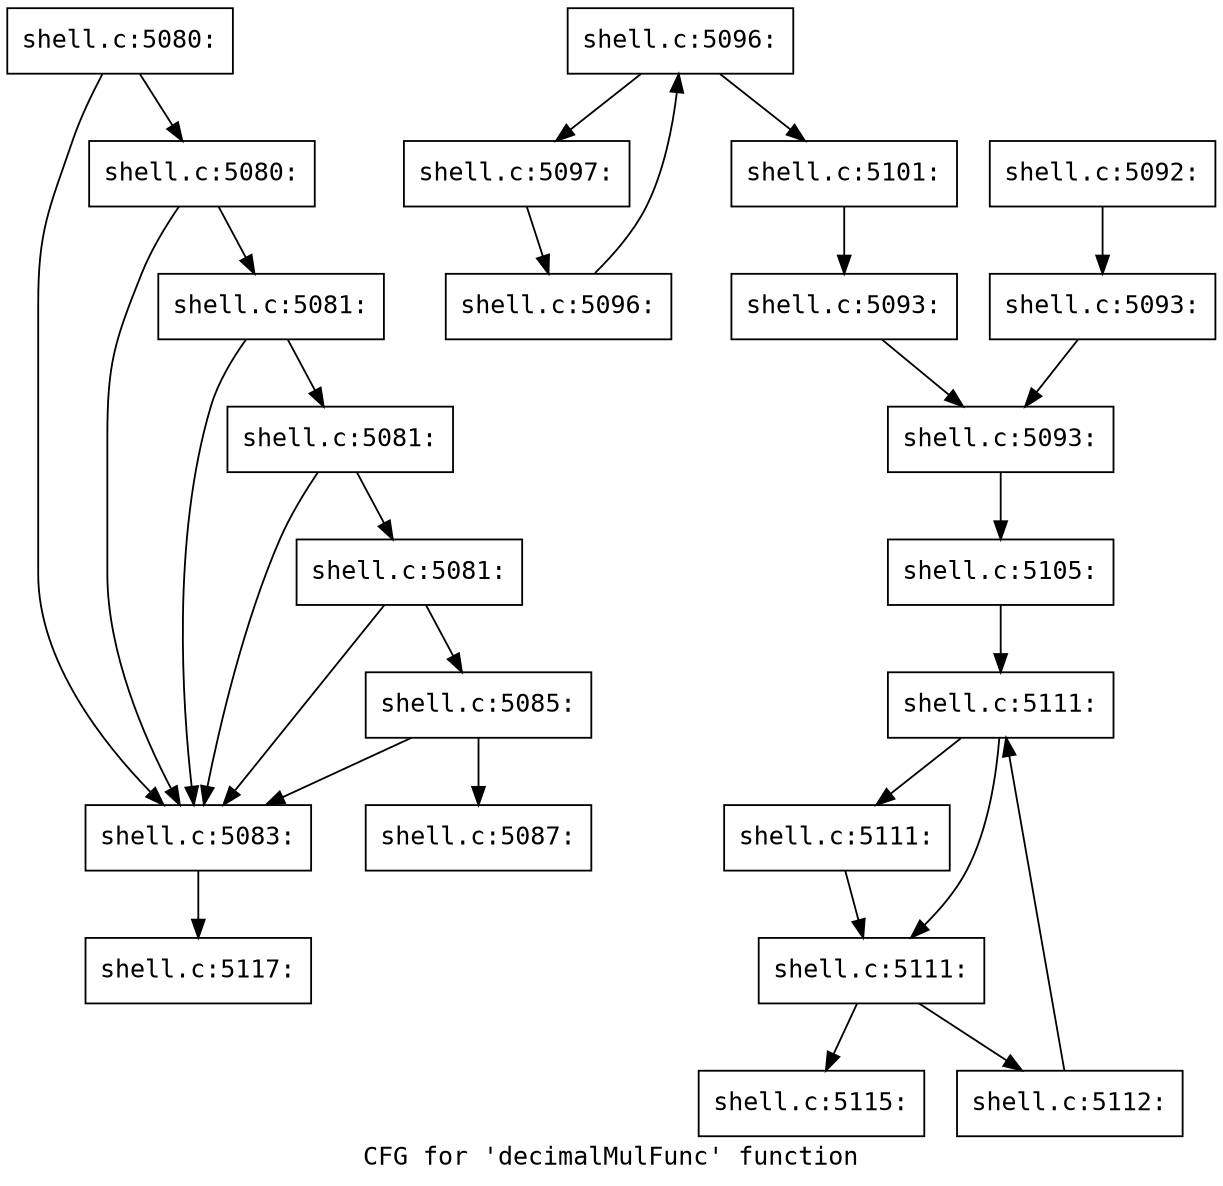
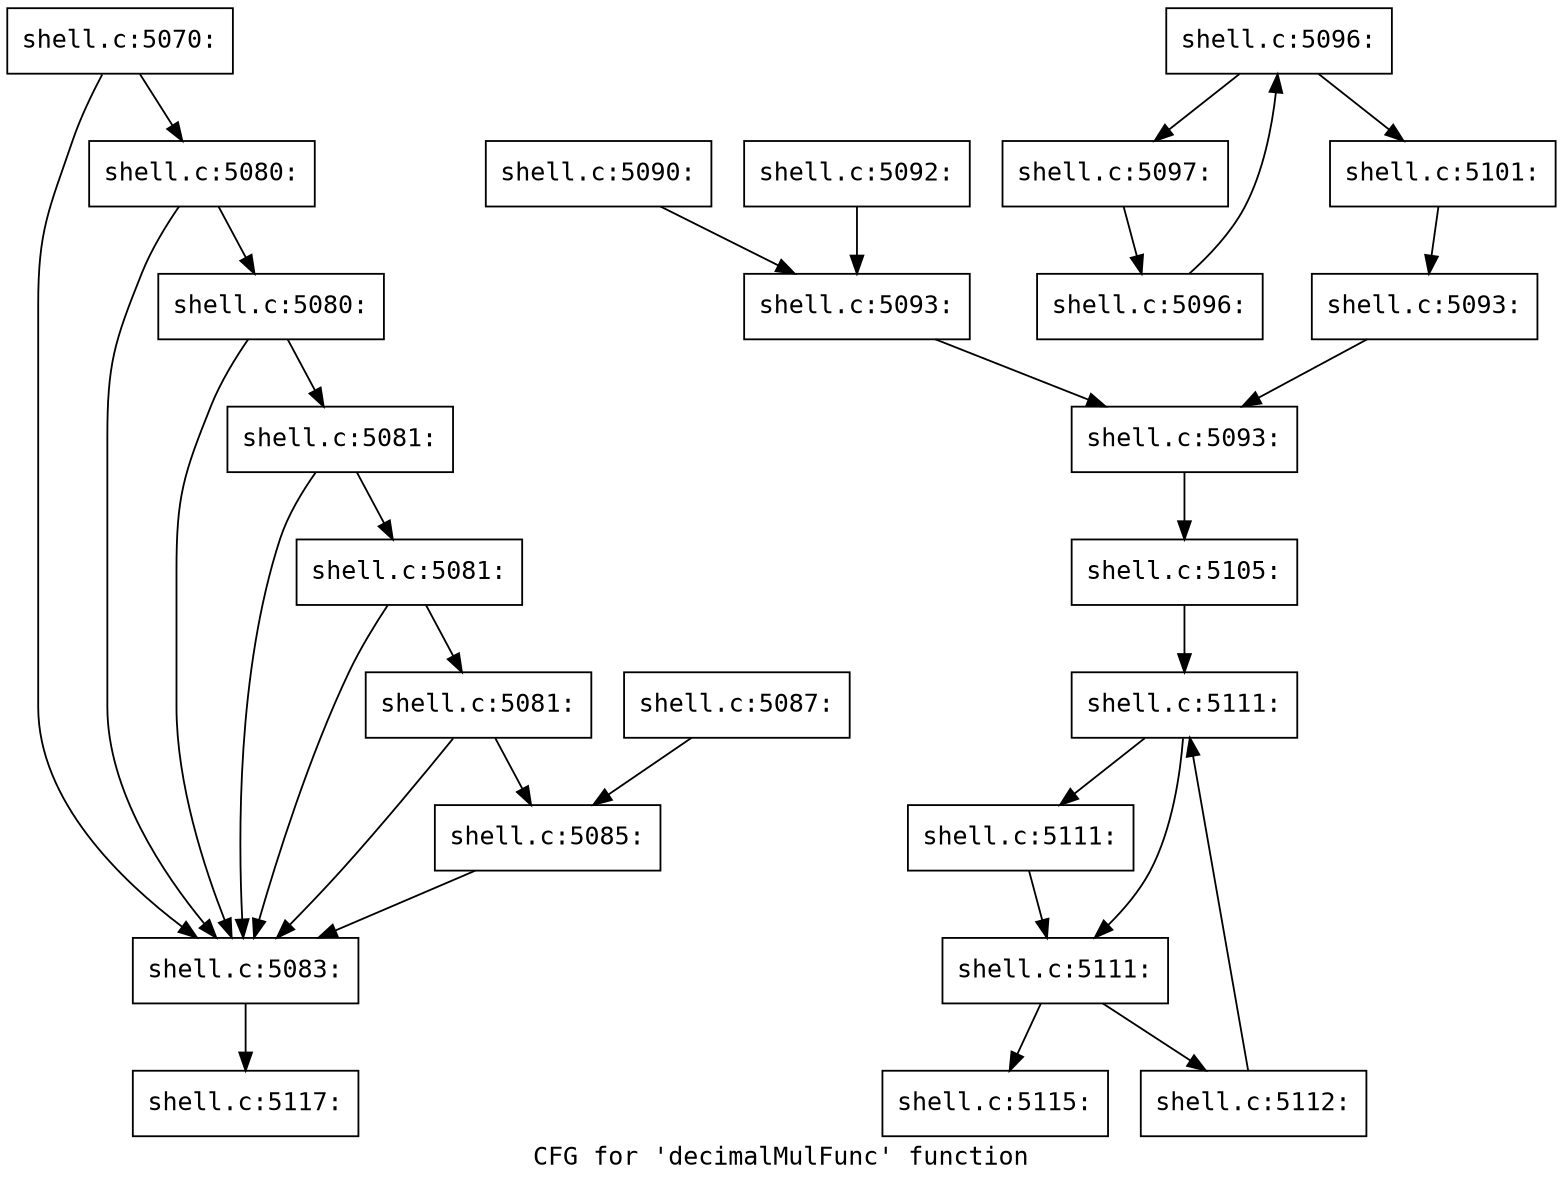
none -> (120, 41)
none -> (599, 174)
(479, 762) -> (650, 766)
